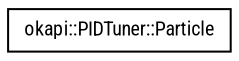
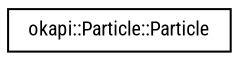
(119, 30) -> (119, 30)
